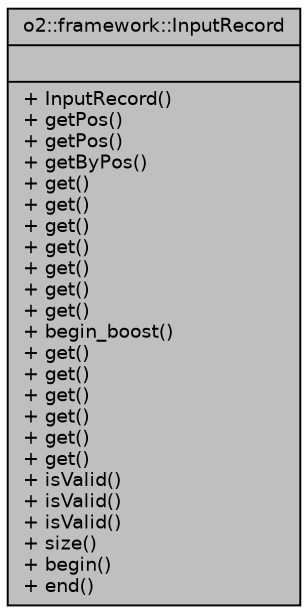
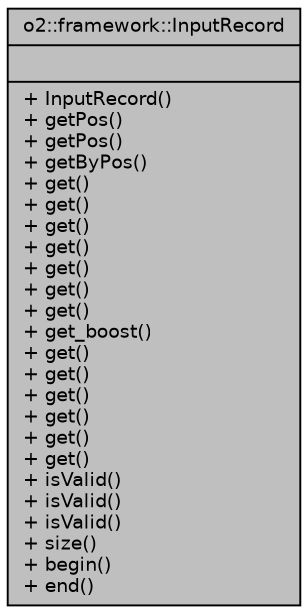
(99, 332) -> (88, 332)
